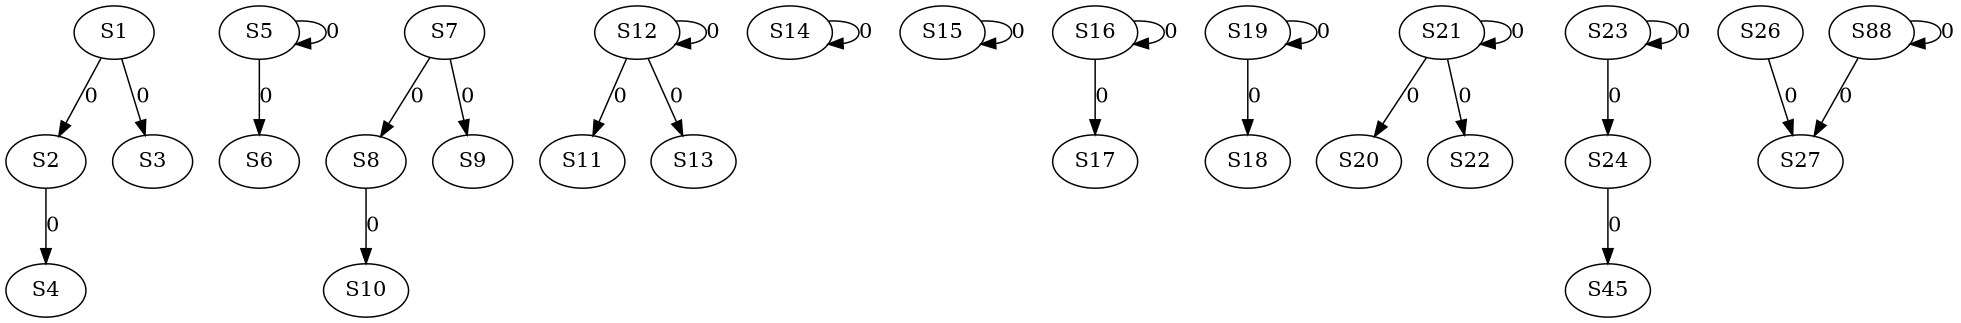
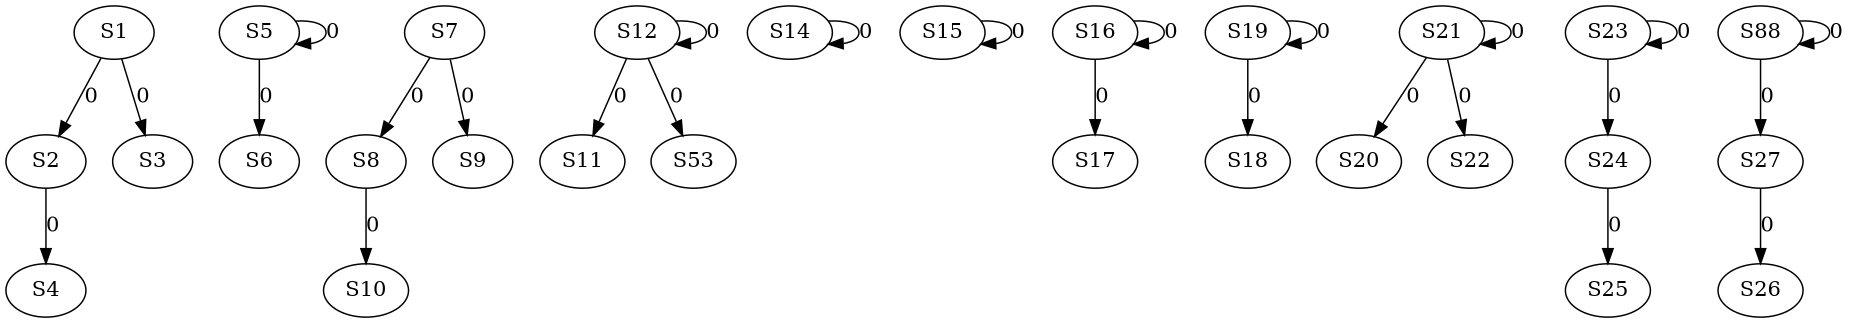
(1778, 90) -> (1761, 219)
(694, 162) -> (694, 162)
(1608, 290) -> (1608, 290)
